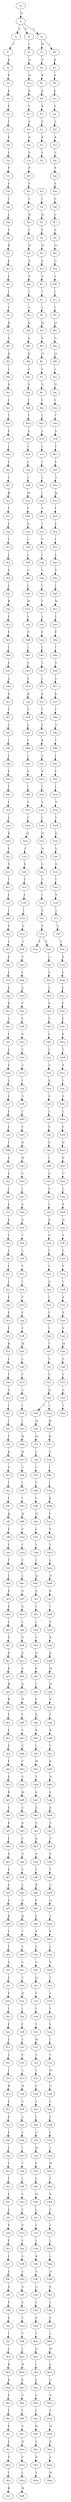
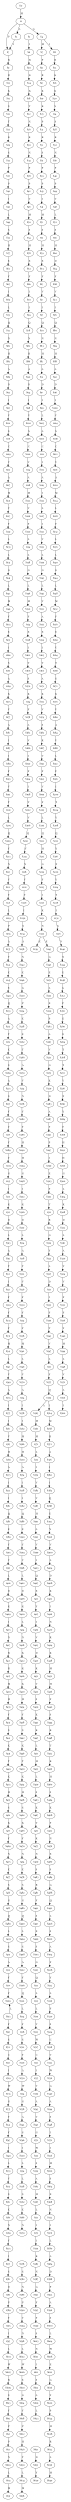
(24, 28) -> (8, 34)
none -> (42, 176)
(8, 2008) -> (10, 2010)
(22, 2249) -> none
(36, 2434) -> none
